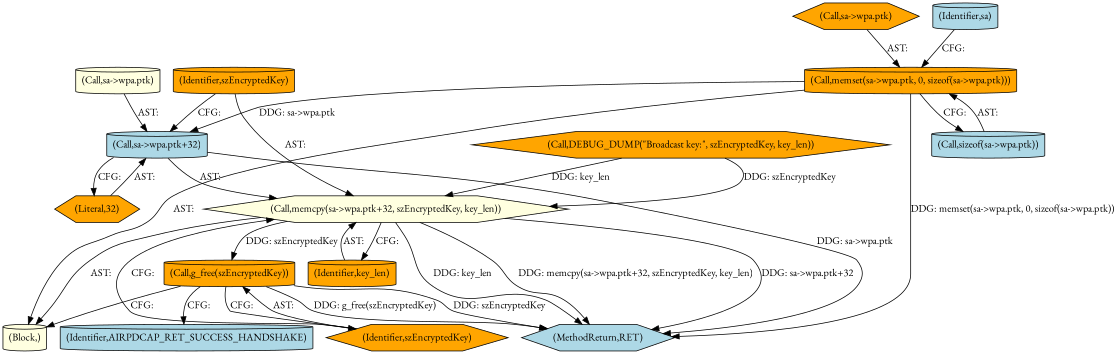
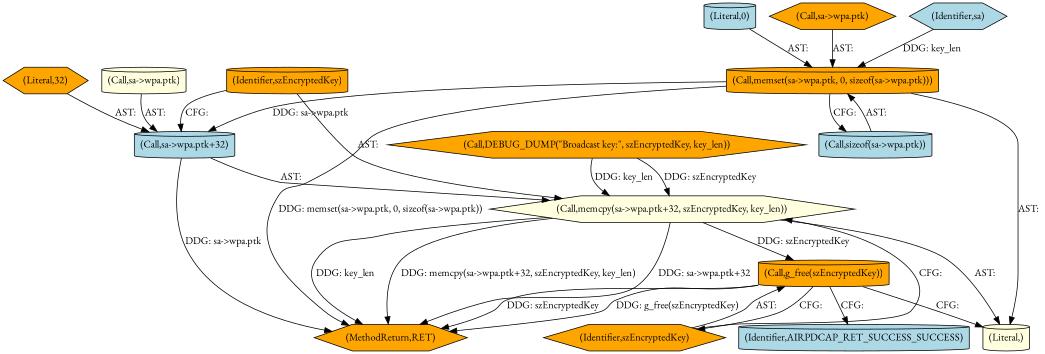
none -> (730, 16)
(965, 16) -> (958, 16)
(955, 48) -> (932, 48)
(99, 170) -> none
(352, 273) -> none
(25, 338) -> (1006, 338)
(187, 338) -> (854, 338)
(598, 338) -> (391, 338)
